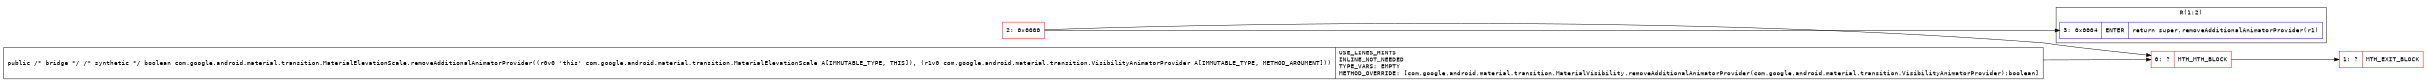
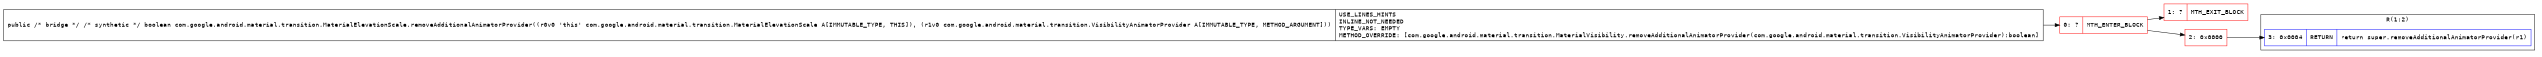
(1596, 25) -> (2164, 32)
(2115, 30) -> (2322, 37)
(2203, 59) -> (2115, 25)
